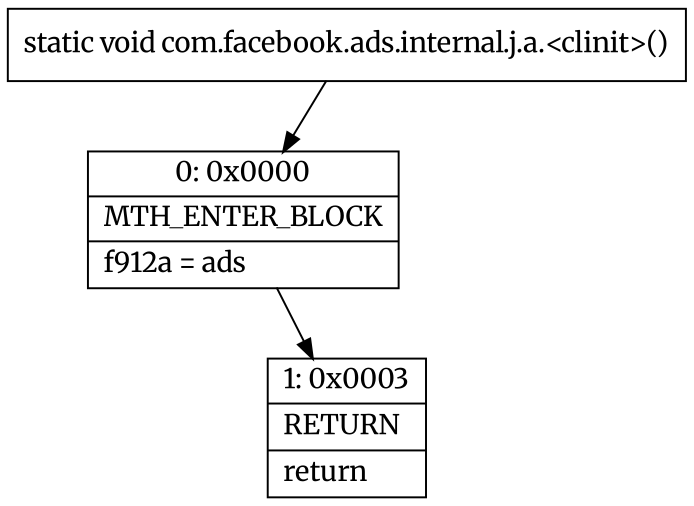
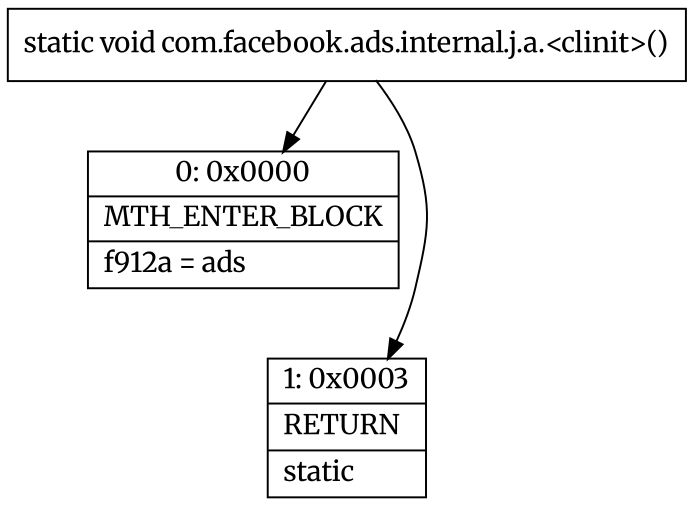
(290, 314) -> (427, 207)
(325, 473) -> (320, 473)
